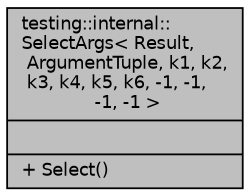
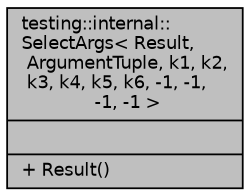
(65, 170) -> (66, 170)
